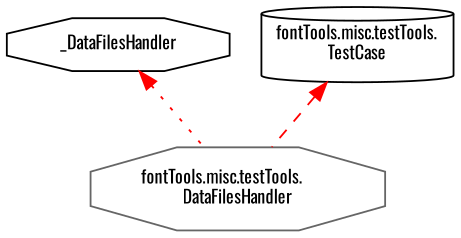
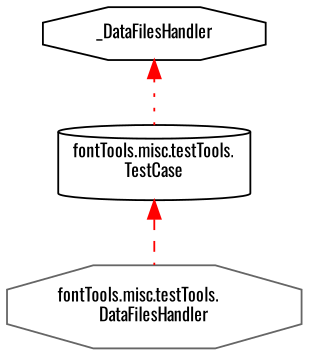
(178, 116) -> (154, 102)
